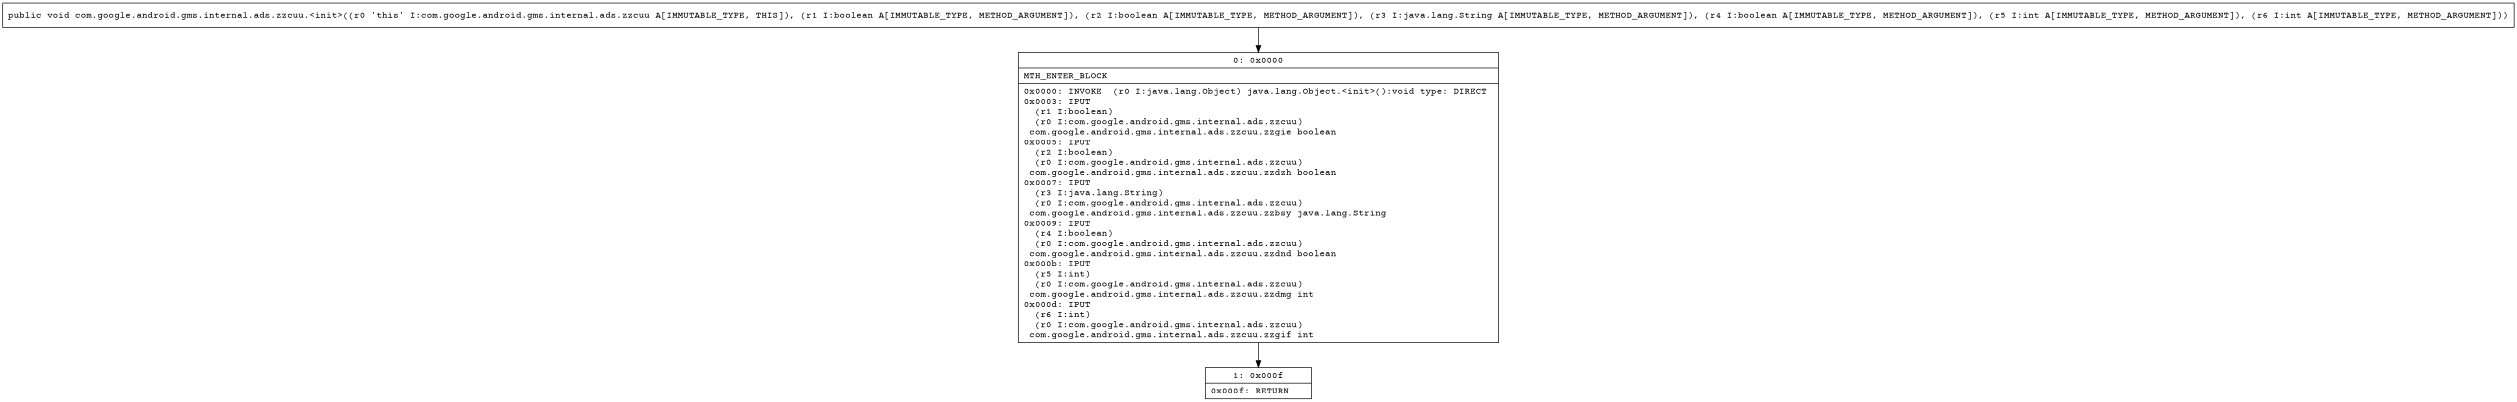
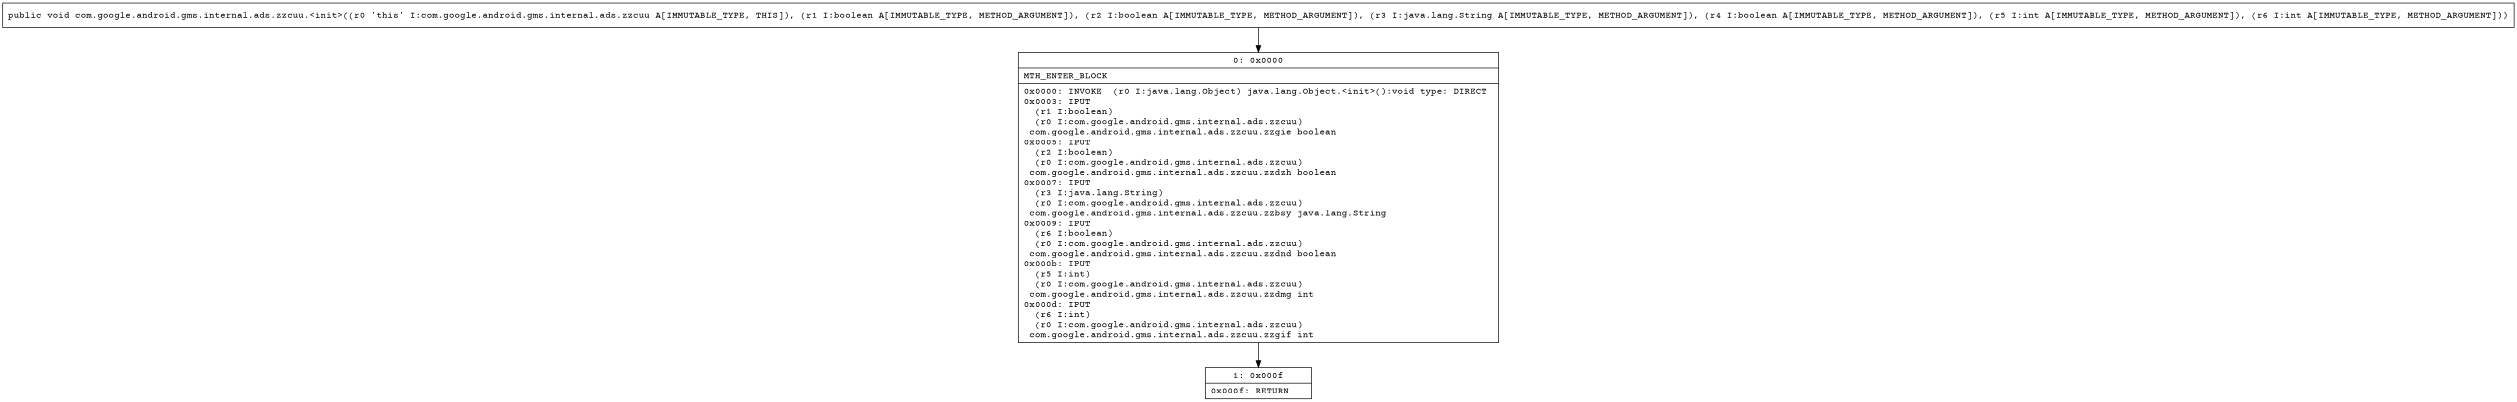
(1069, 233) -> (1069, 233)
